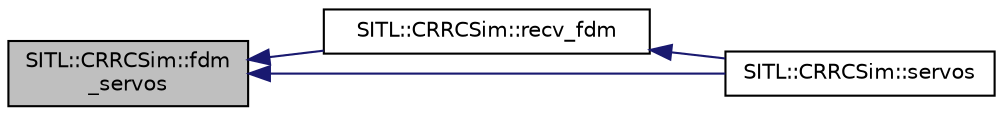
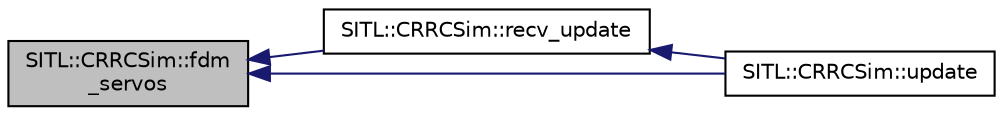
(487, 32) -> (487, 32)
(860, 74) -> (860, 74)
